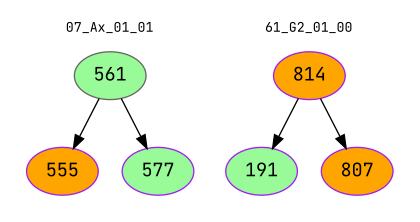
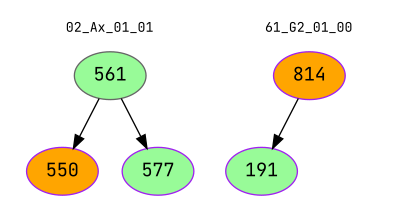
(110, 29) -> (110, 29)
(62, 171) -> (62, 171)
(357, 171) -> none
